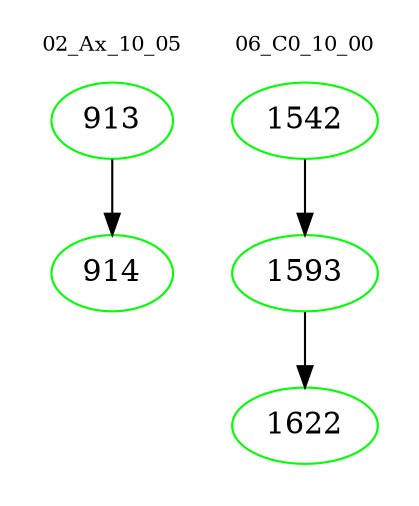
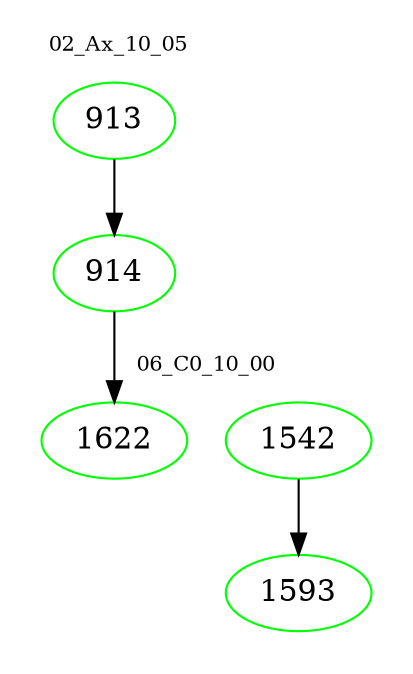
(305, 339) -> (114, 358)
